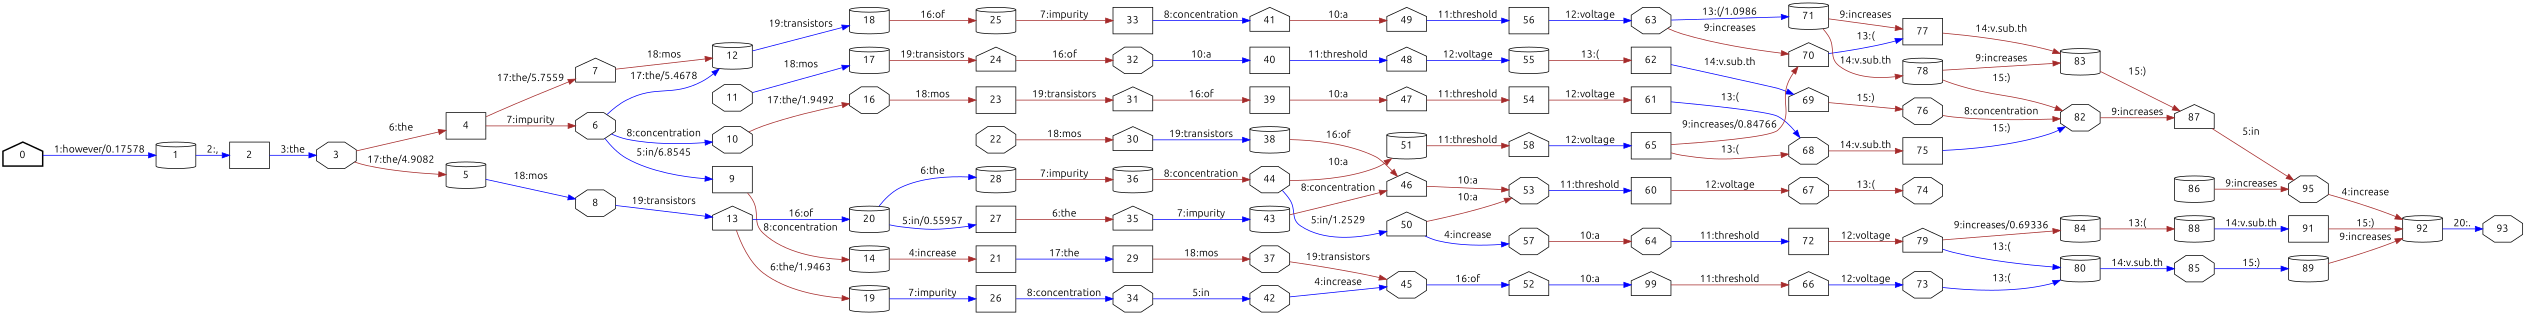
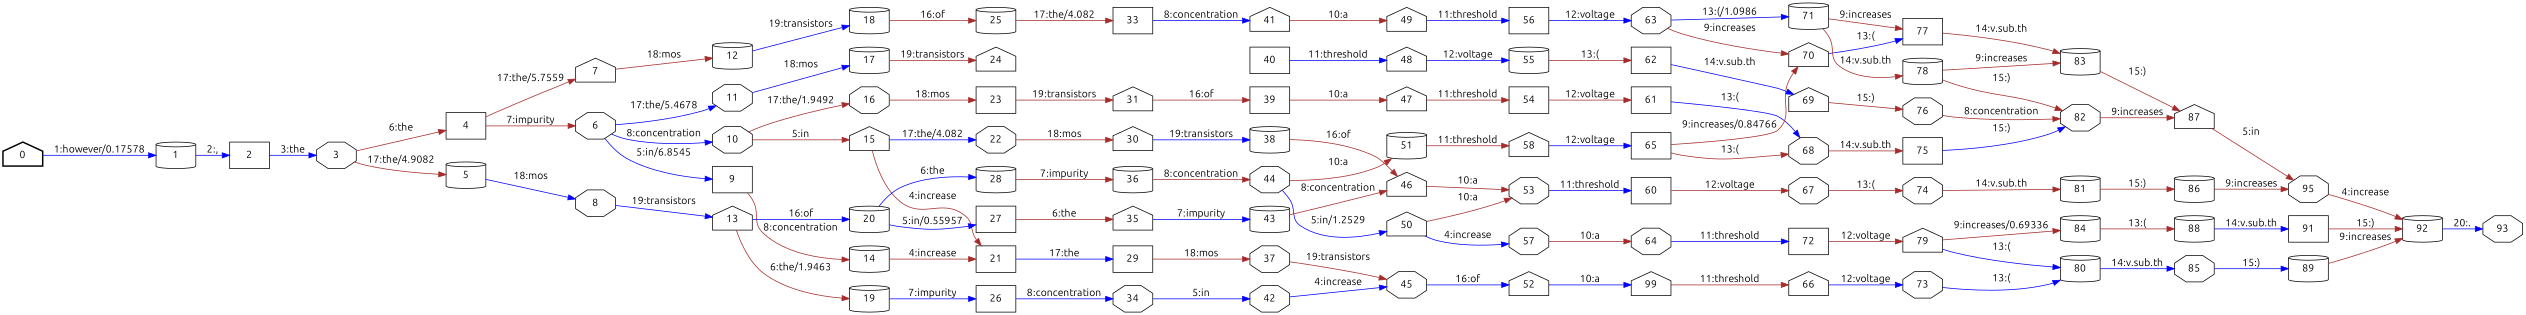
(1064, 15) -> (1064, 15)
(1133, 60) -> none
(659, 91) -> (663, 119)
none -> (869, 140)
none -> (2080, 189)
